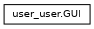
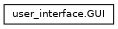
(47, 14) -> (59, 14)
